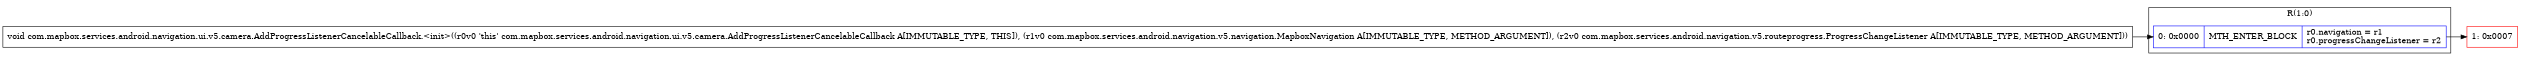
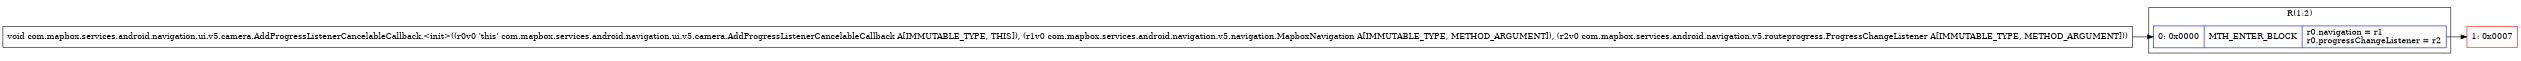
(2300, 14) -> (2300, 14)
